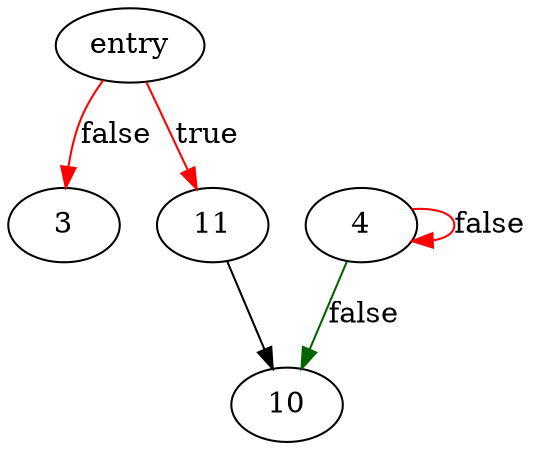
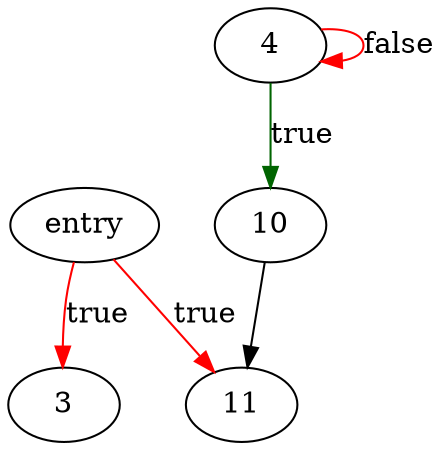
(116, 135) -> (98, 315)
(246, 306) -> (258, 305)
(363, 315) -> (303, 135)
